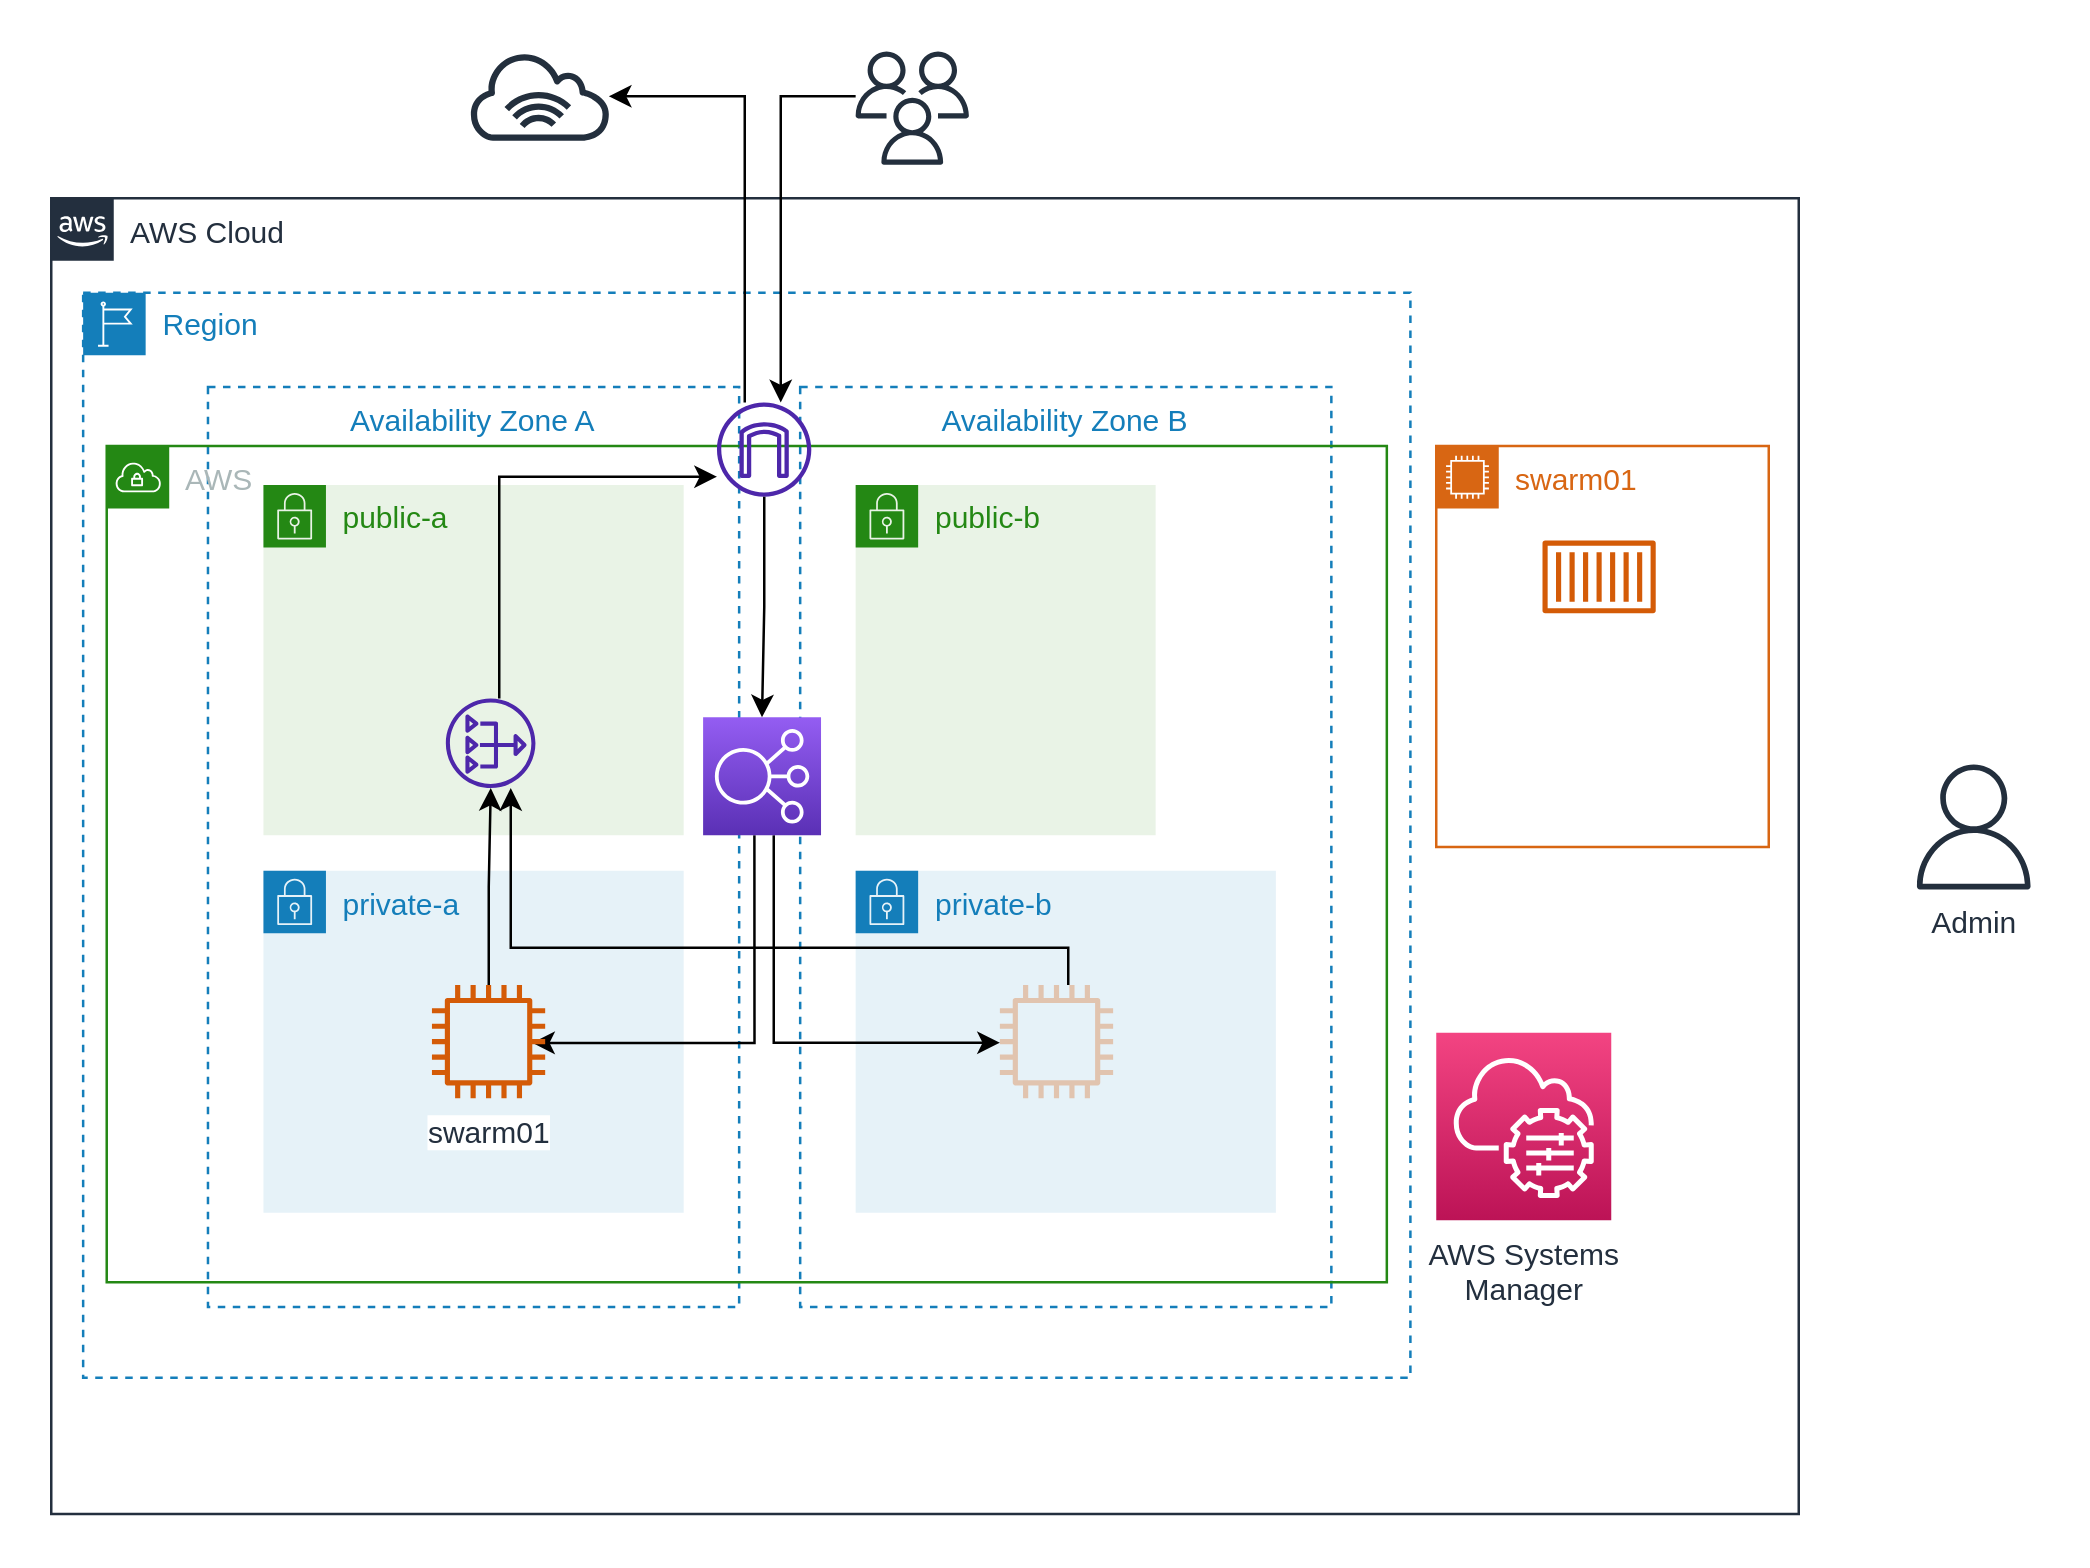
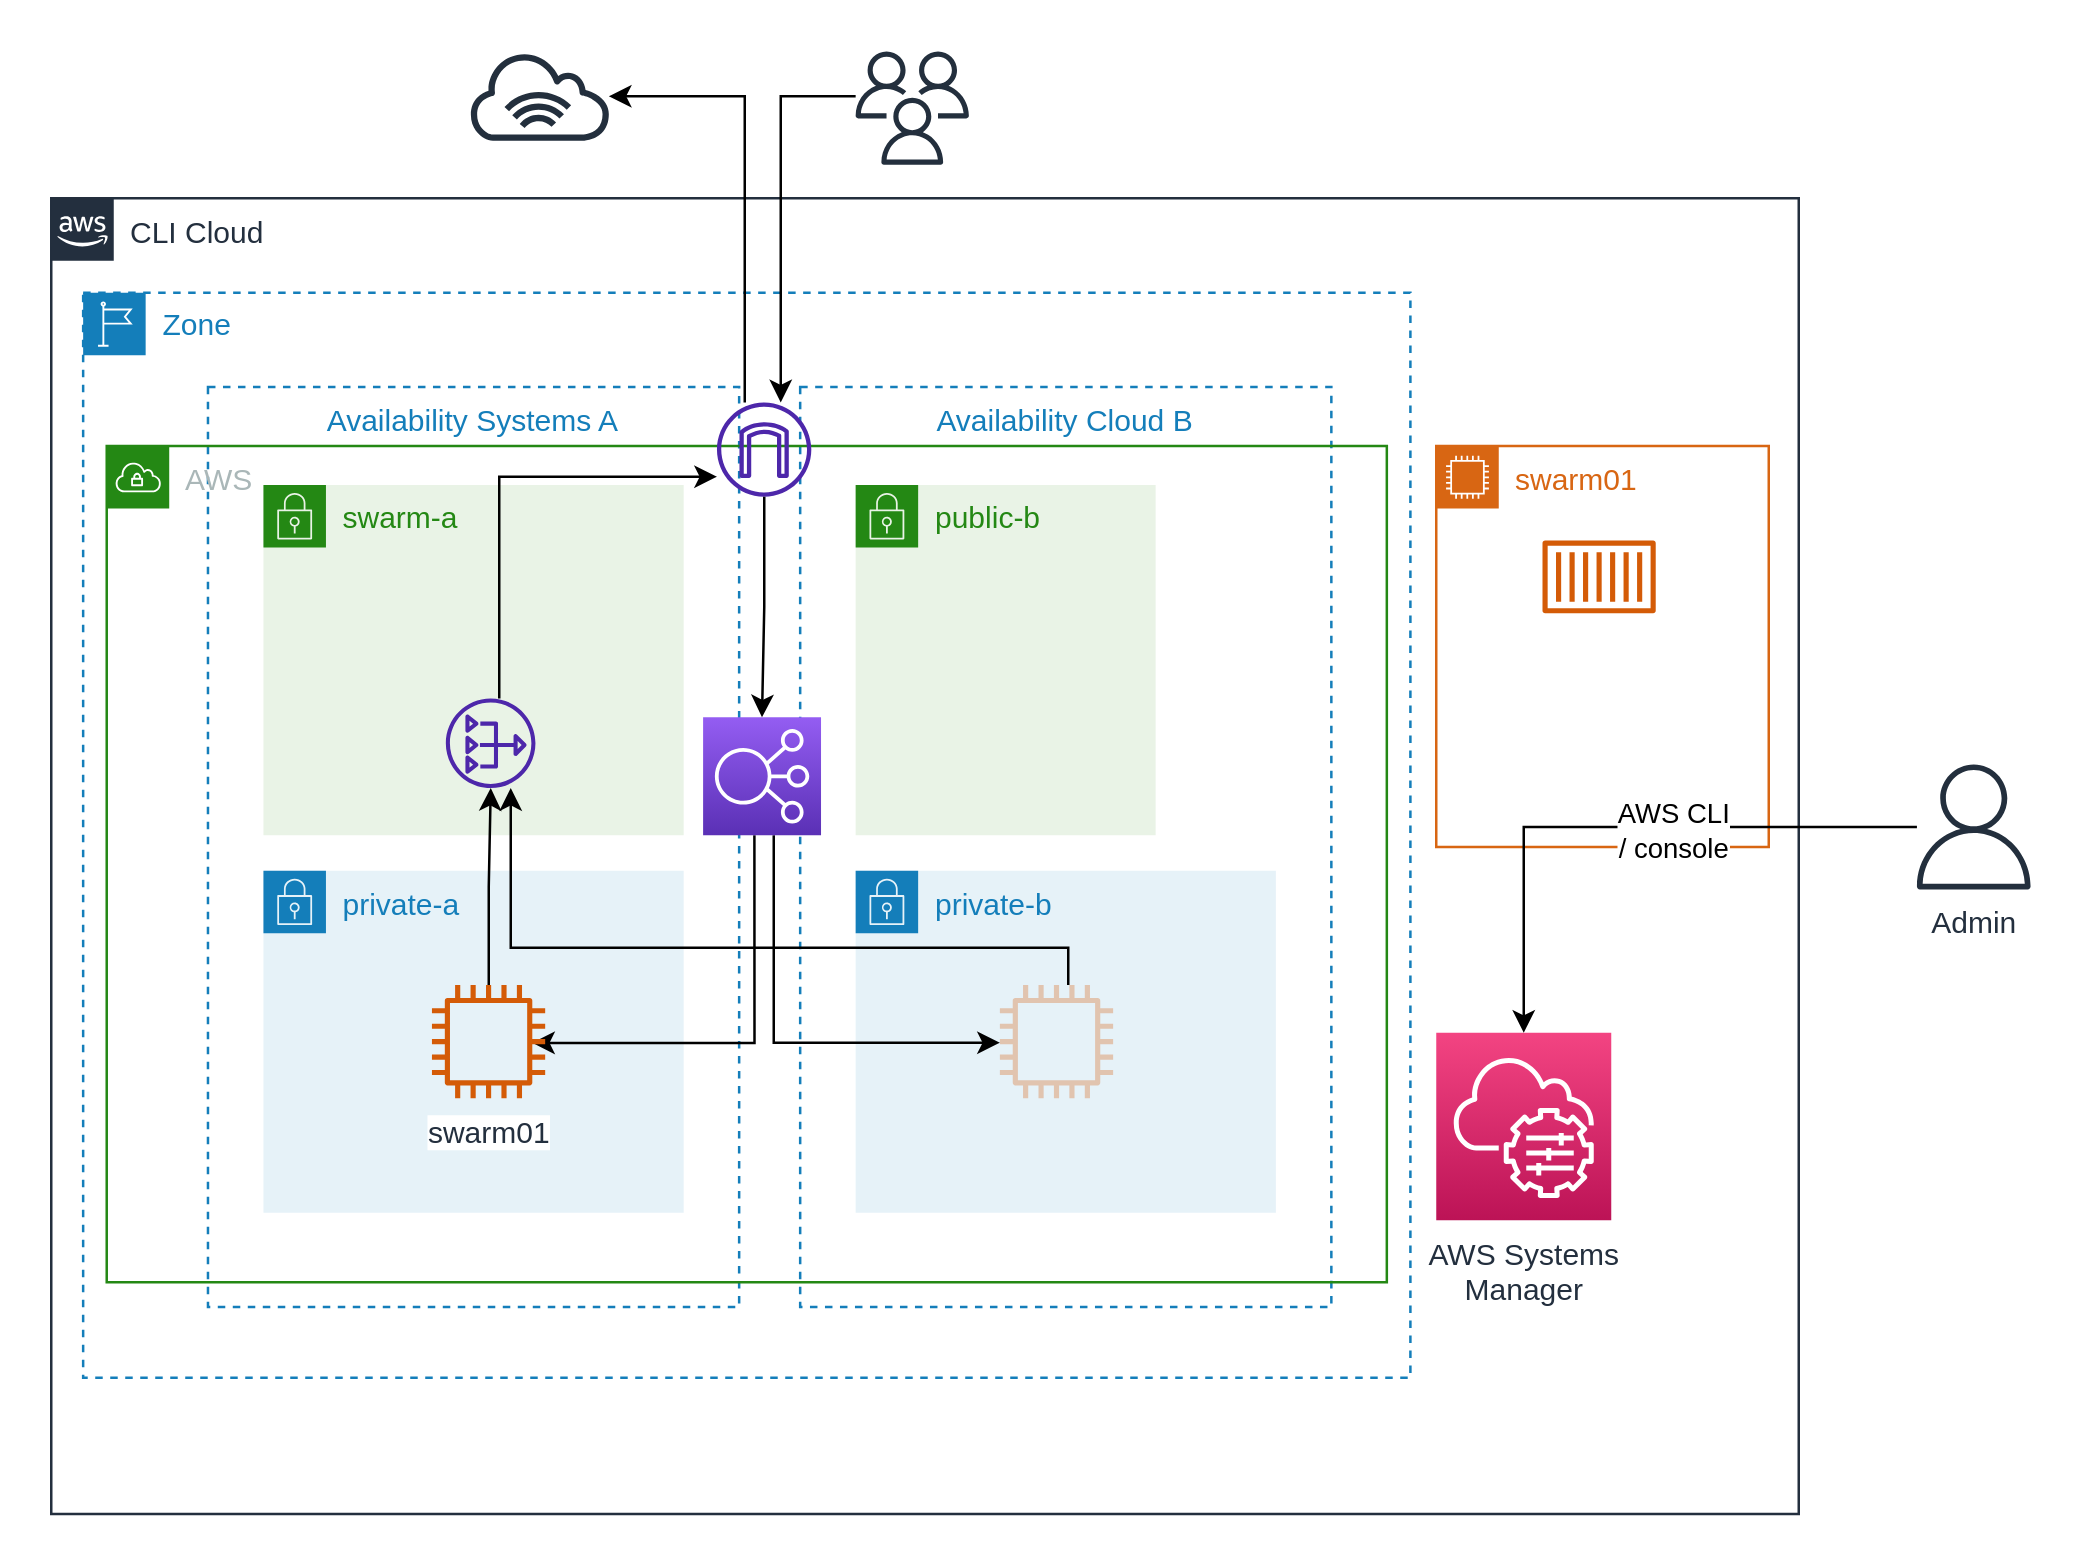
(199, 234) -> (199, 234)
(210, 327) -> (197, 327)
(472, 421) -> (472, 421)
(1065, 421) -> (1065, 421)
(403, 519) -> (403, 519)
none -> (1524, 933)
